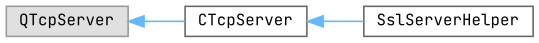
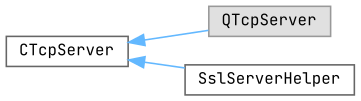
(165, 21) -> (176, 35)
